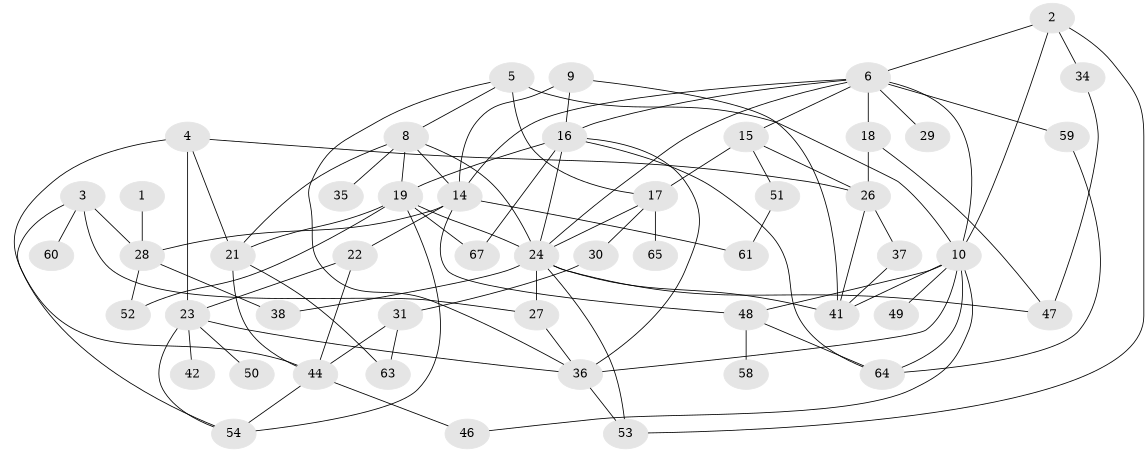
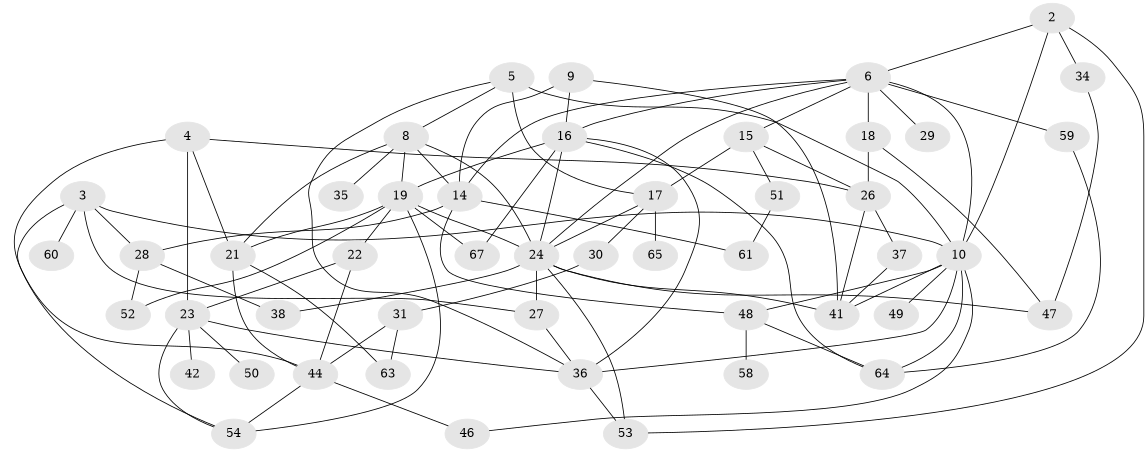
(142, 196) -> none
(408, 226) -> (375, 229)
none -> (458, 233)
